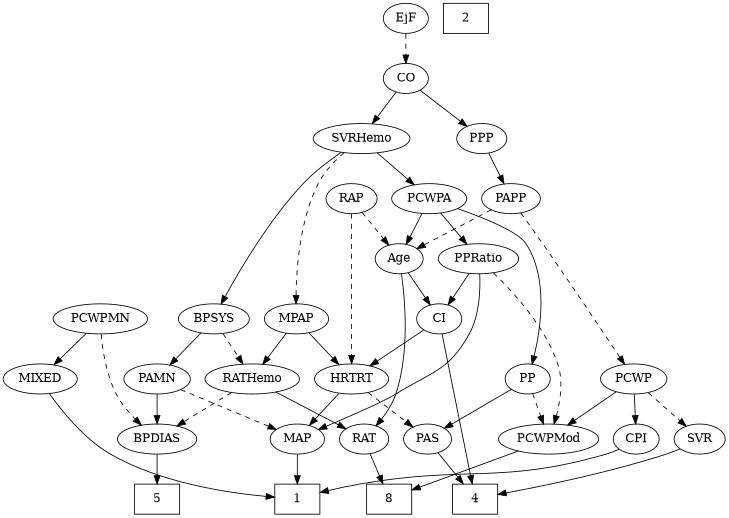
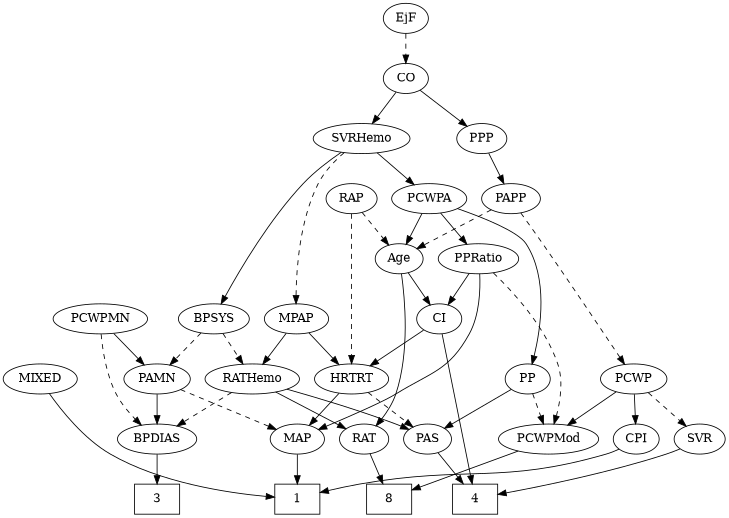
(466, 18) -> none
(73, 346) -> (126, 346)
(188, 346) -> (188, 346)
none -> (344, 406)
(157, 499) -> (157, 499)
